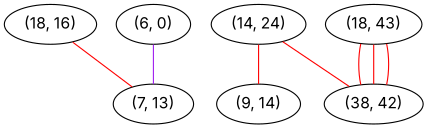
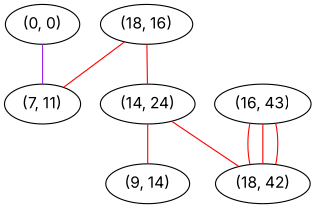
(153, 24) -> (43, 24)
(374, 24) -> (263, 104)
none -> (147, 64)
(153, 104) -> (43, 104)
(374, 104) -> (263, 184)
